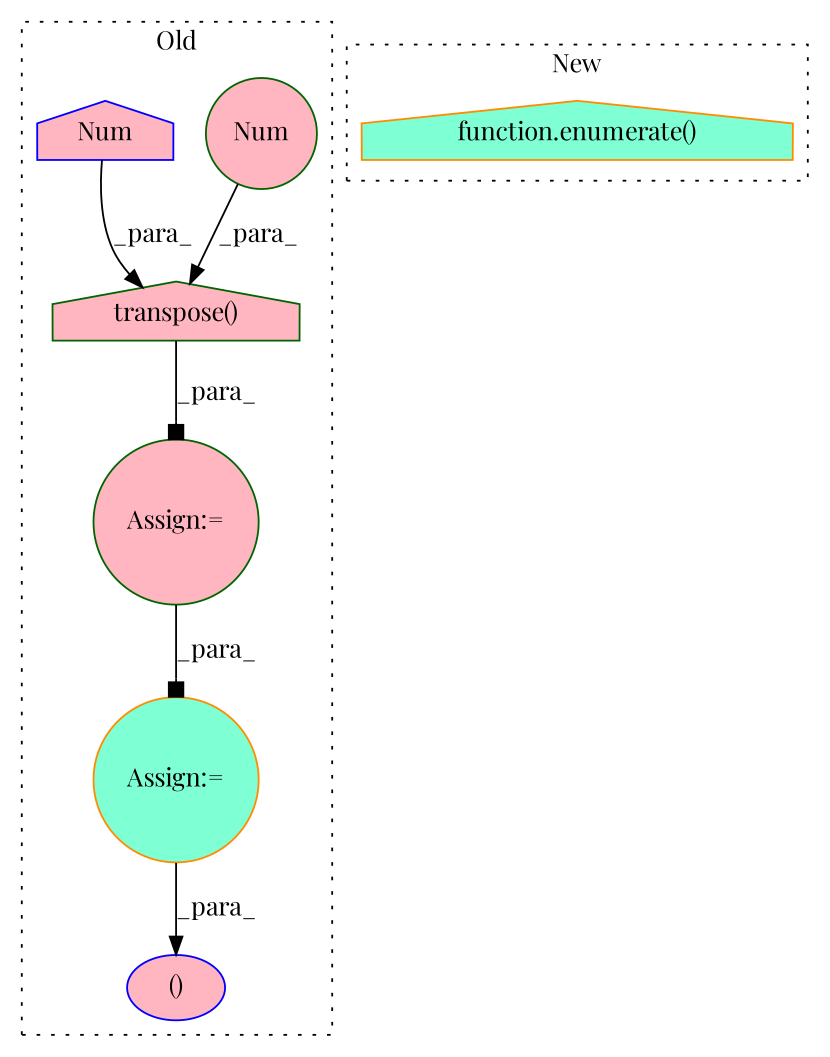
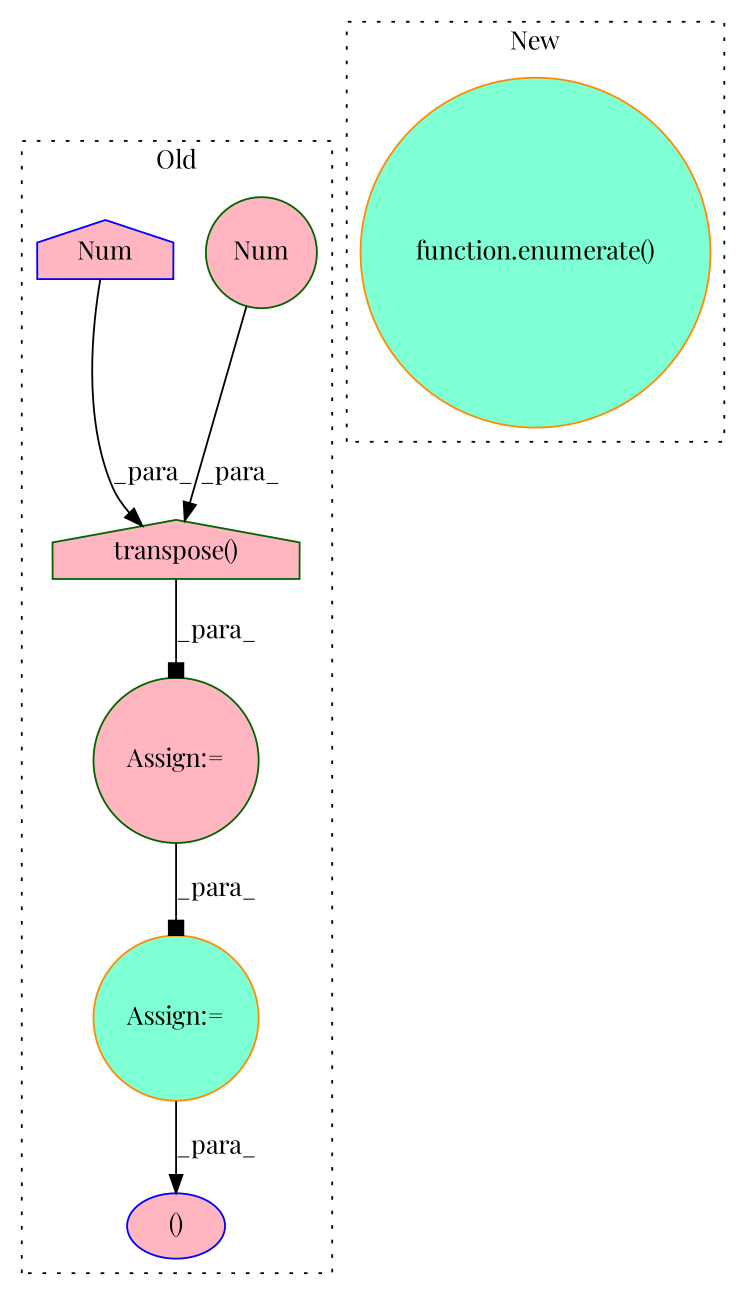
(577, 134) -> (536, 253)
